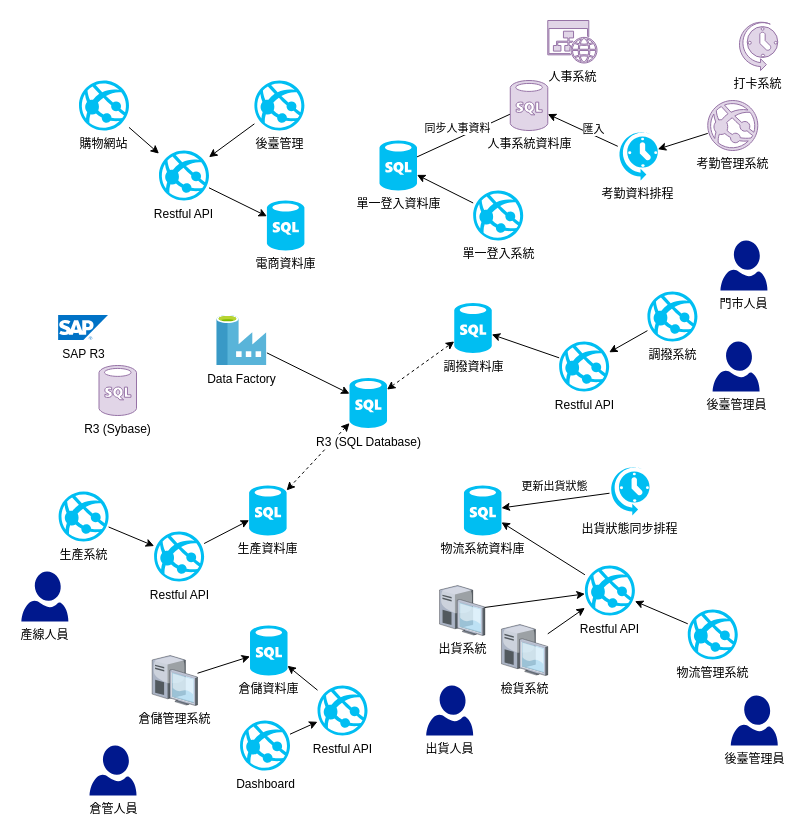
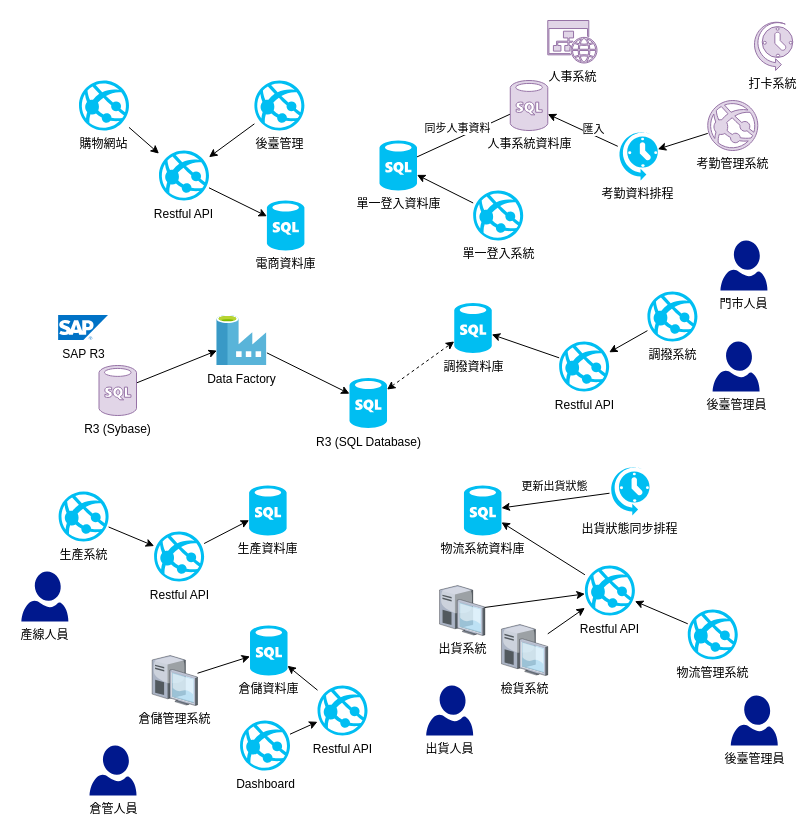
(758, 46) -> (773, 46)
none -> (174, 368)
(308, 467) -> none
